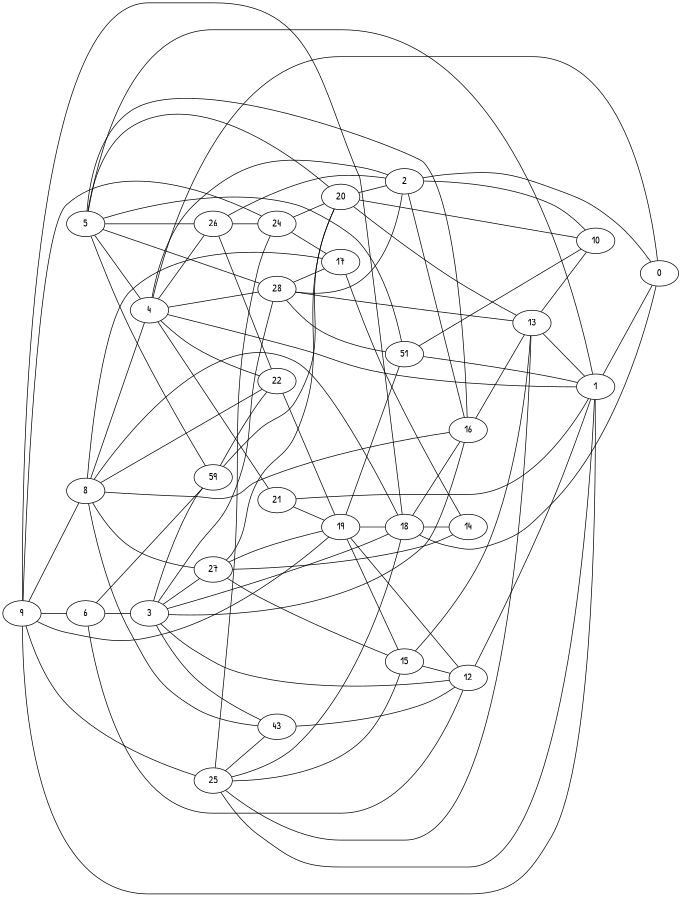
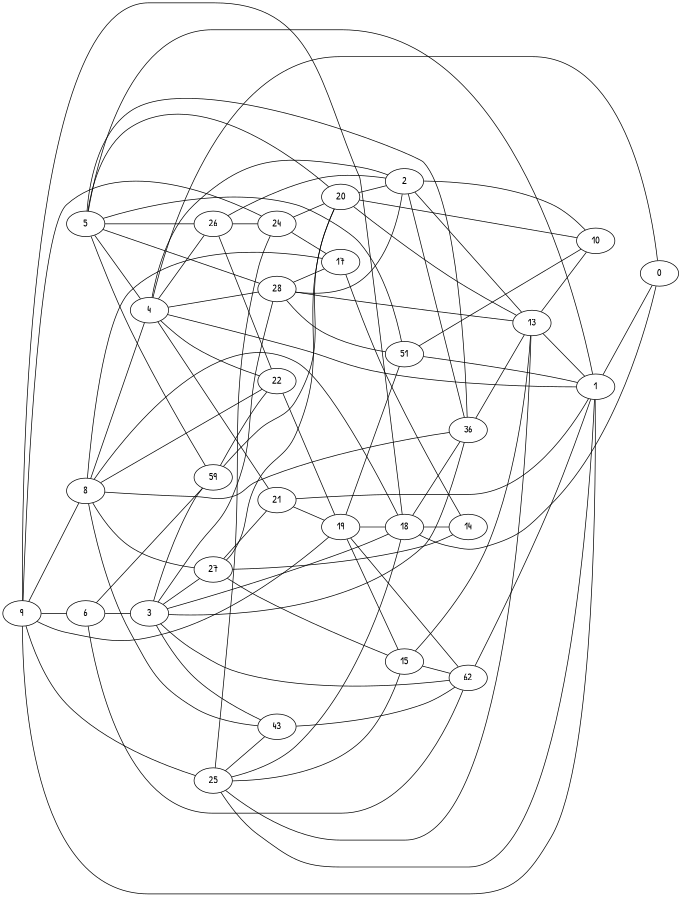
(549, 187) -> (468, 252)
(468, 430) -> (468, 430)
(275, 544) -> (247, 532)
(468, 678) -> (468, 678)
